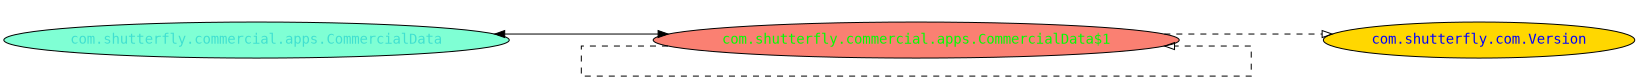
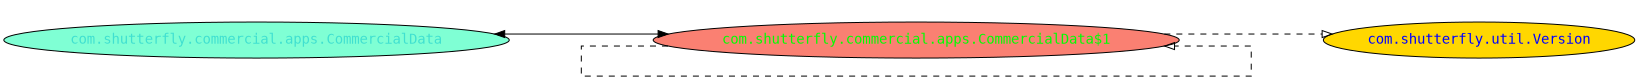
(1479, 40) -> (1479, 40)
